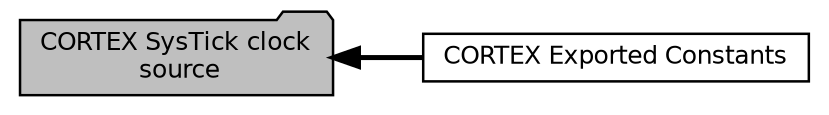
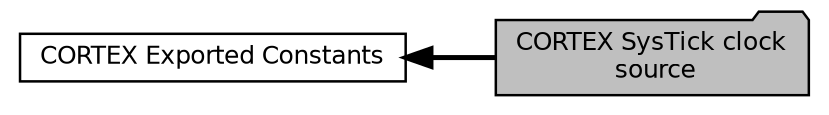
(391, 58) -> (463, 58)
